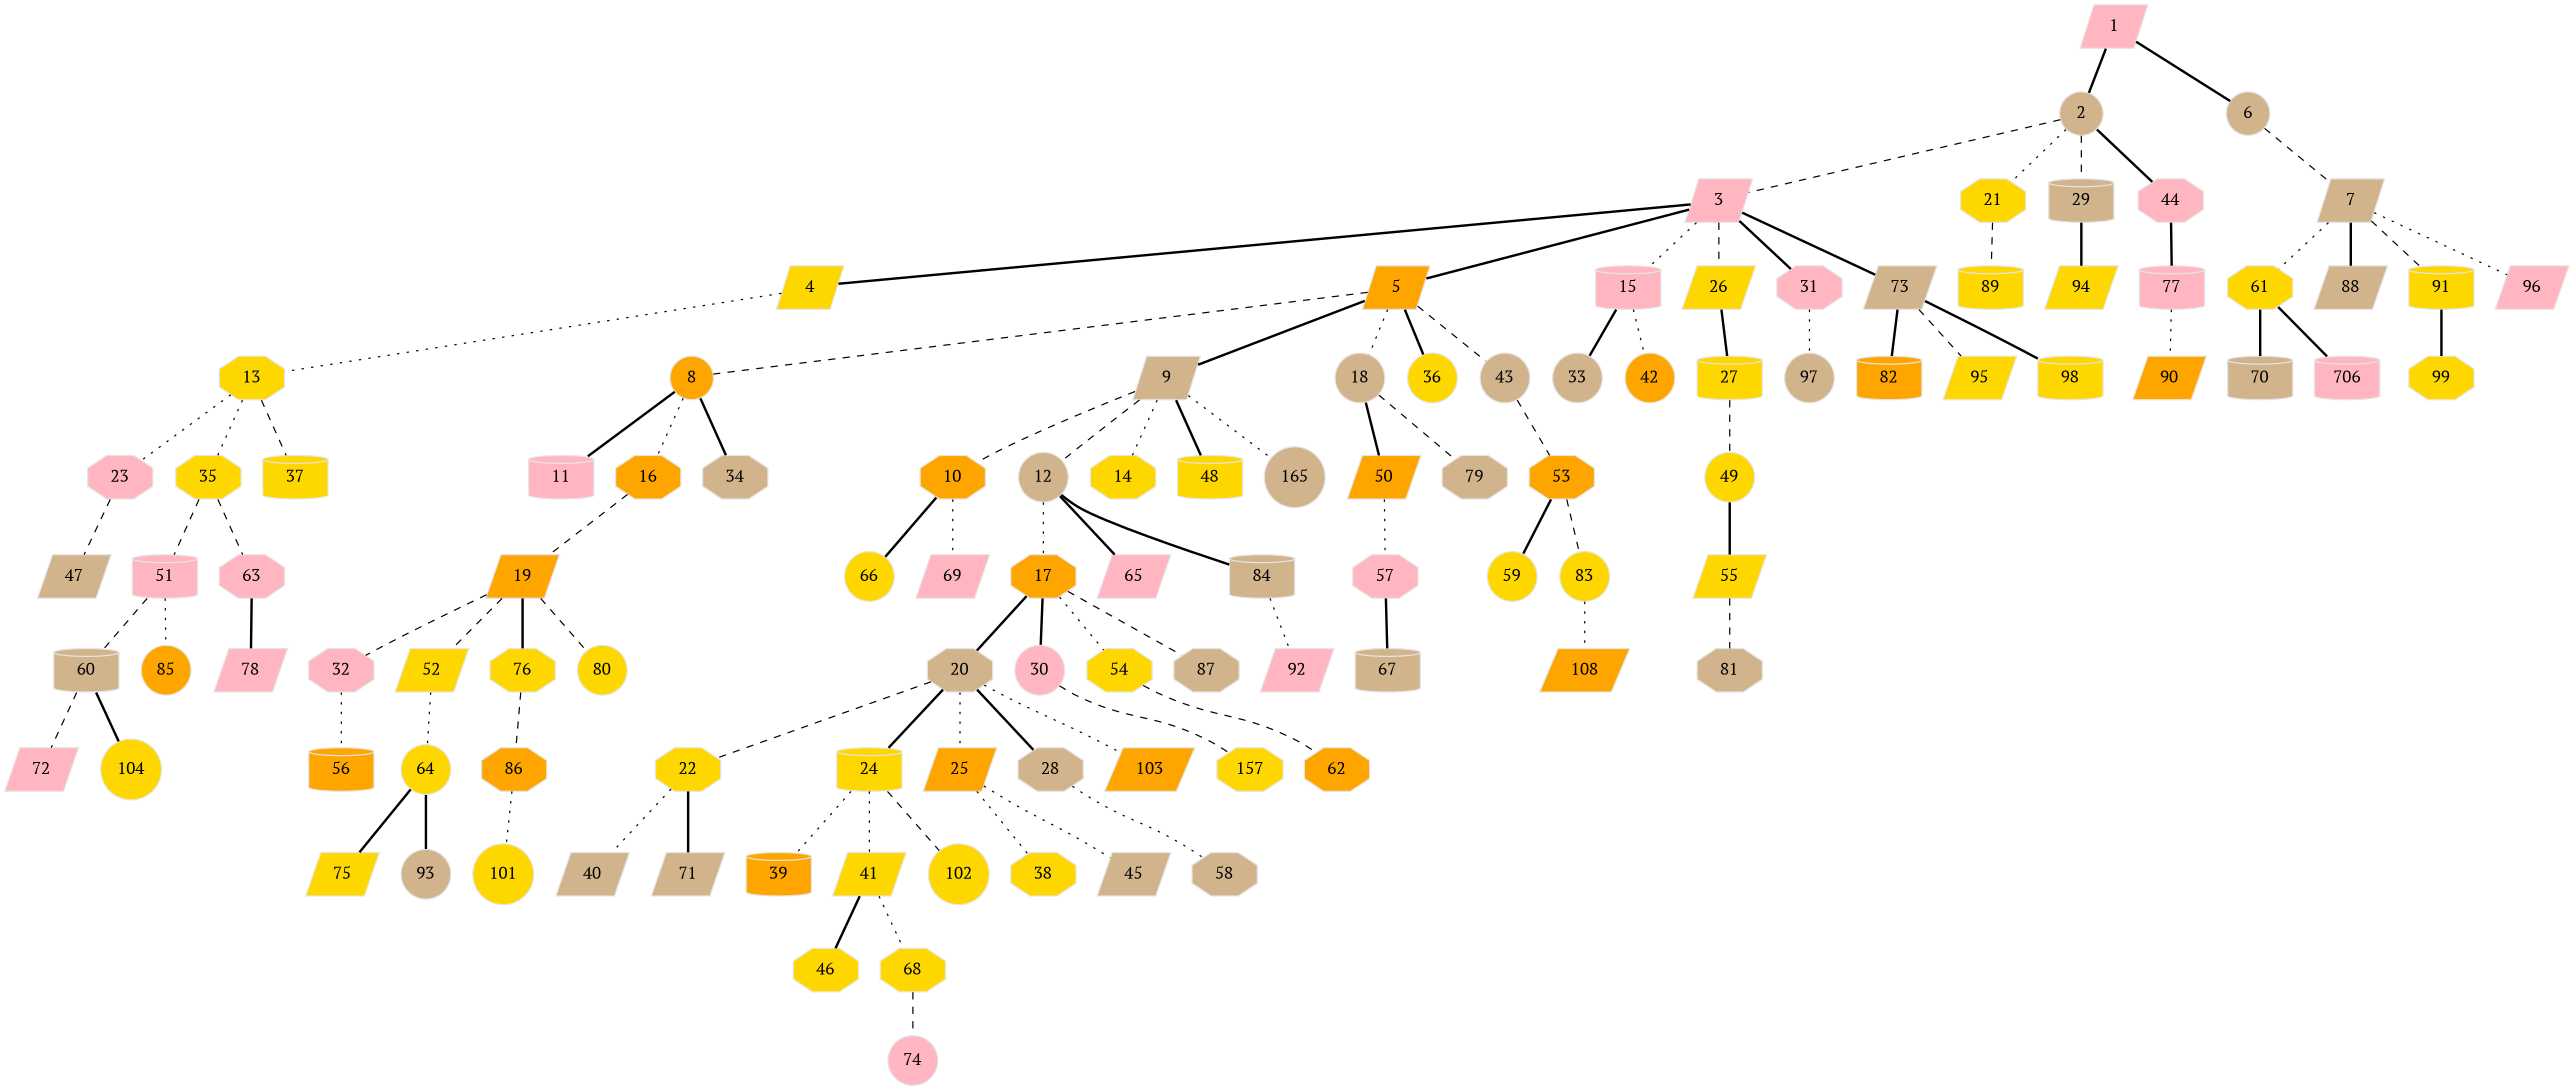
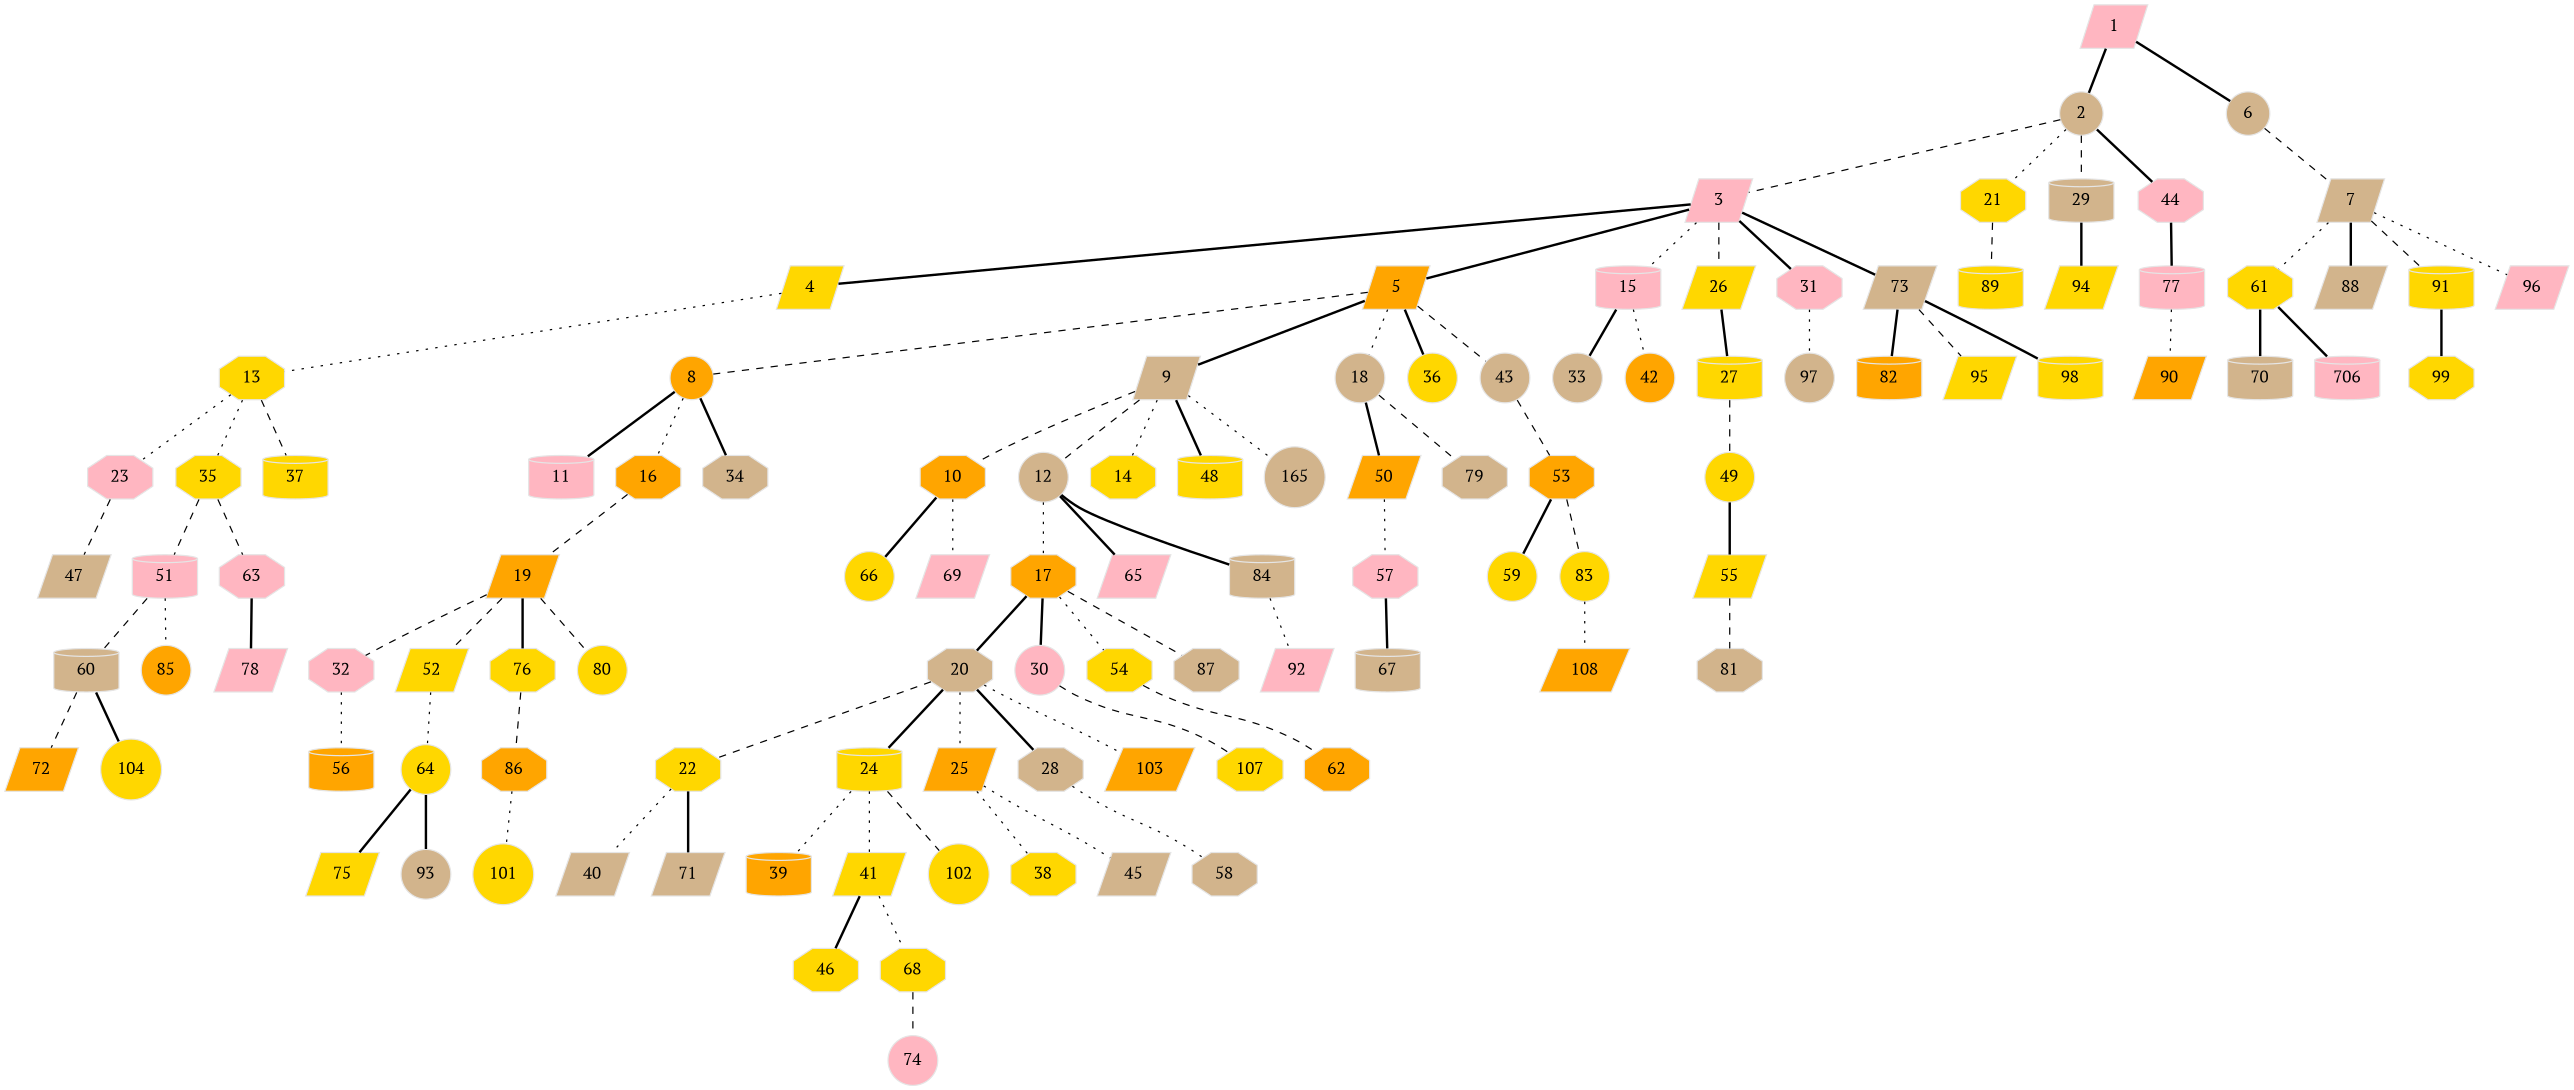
(42, 770) -> (42, 770)
(1250, 770) -> (1250, 770)
